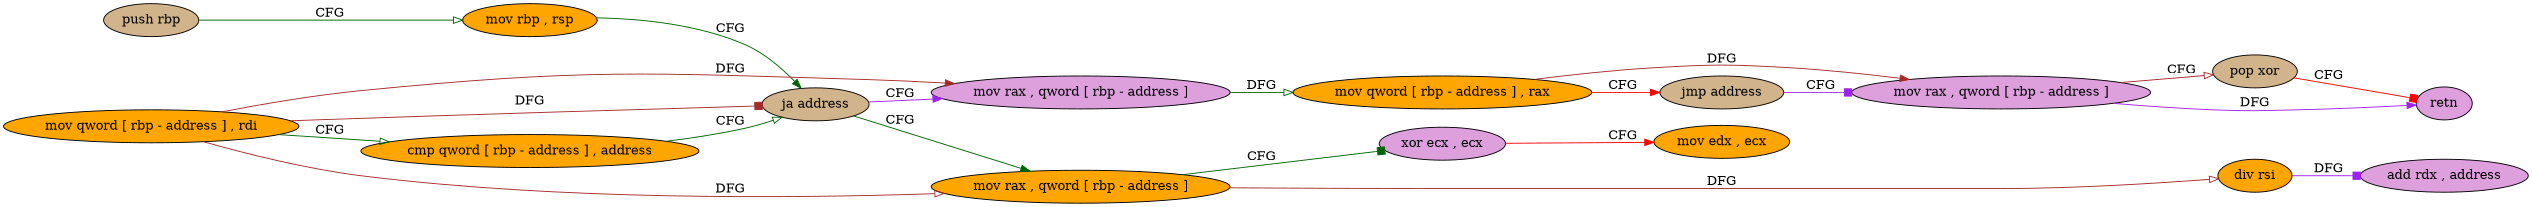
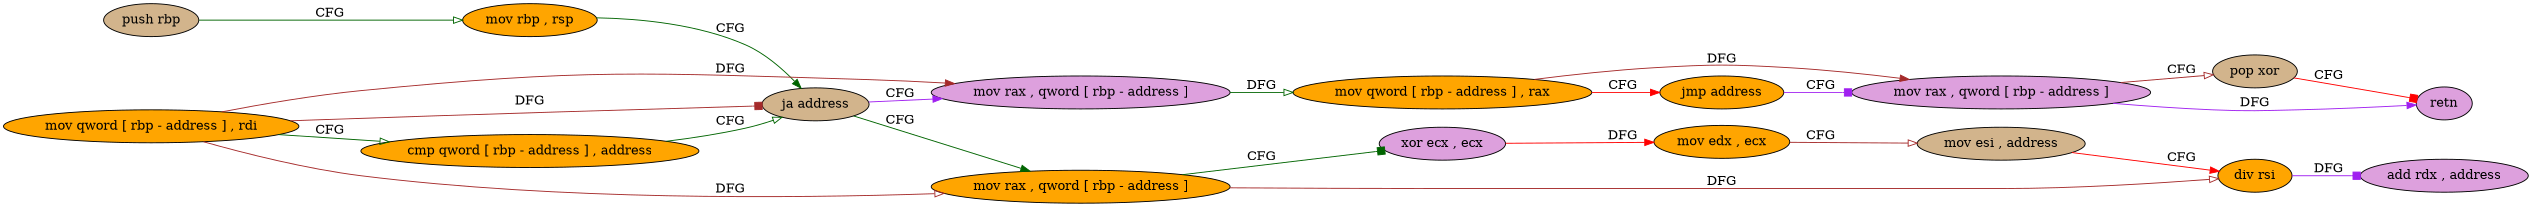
(1722, 92) -> (1722, 92)
(1623, 136) -> (1623, 136)
none -> (2001, 144)
